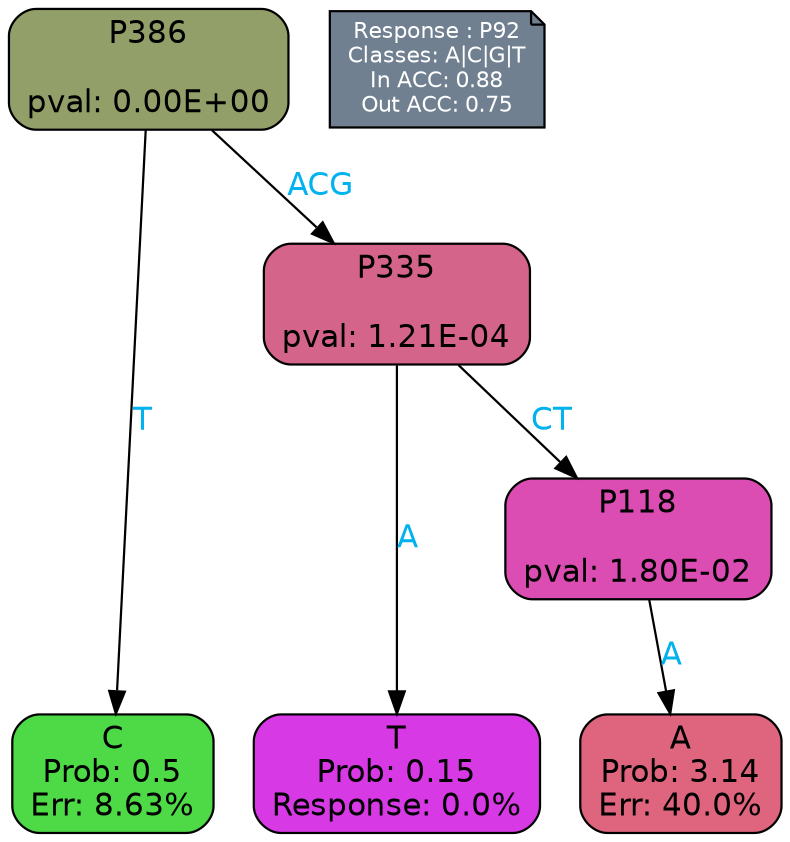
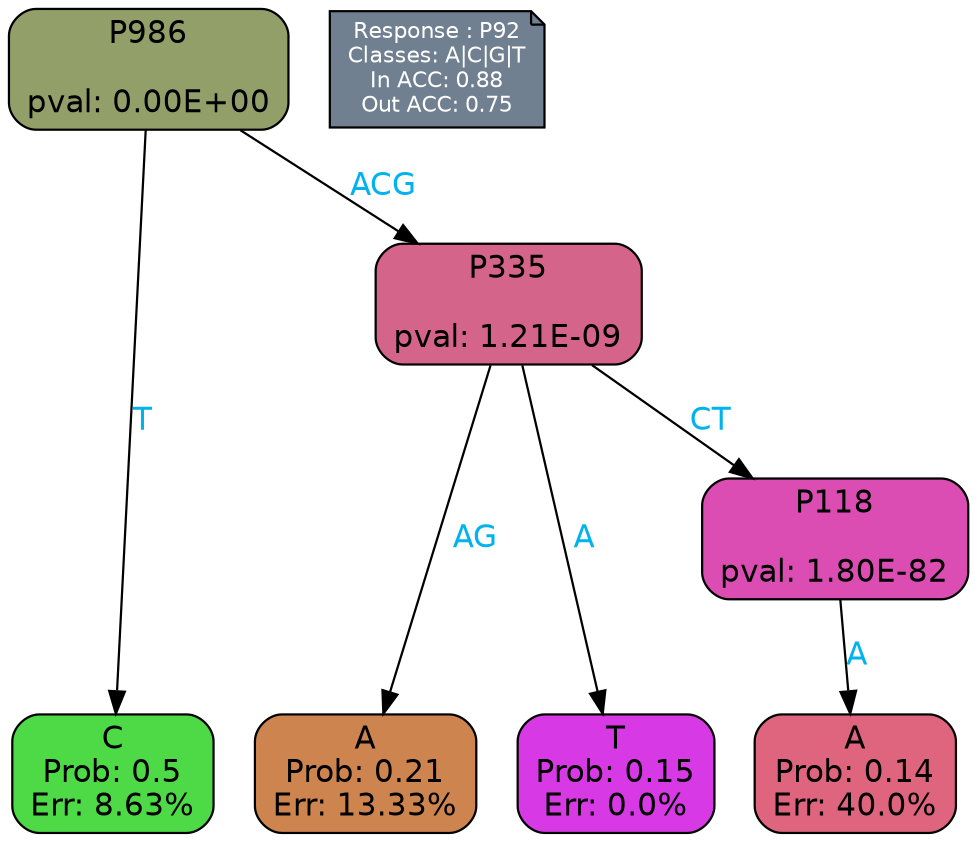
(149, 69) -> (149, 69)
(397, 304) -> (509, 304)
(638, 539) -> (835, 539)
none -> (366, 774)
(397, 774) -> (616, 774)
(681, 774) -> (855, 774)
